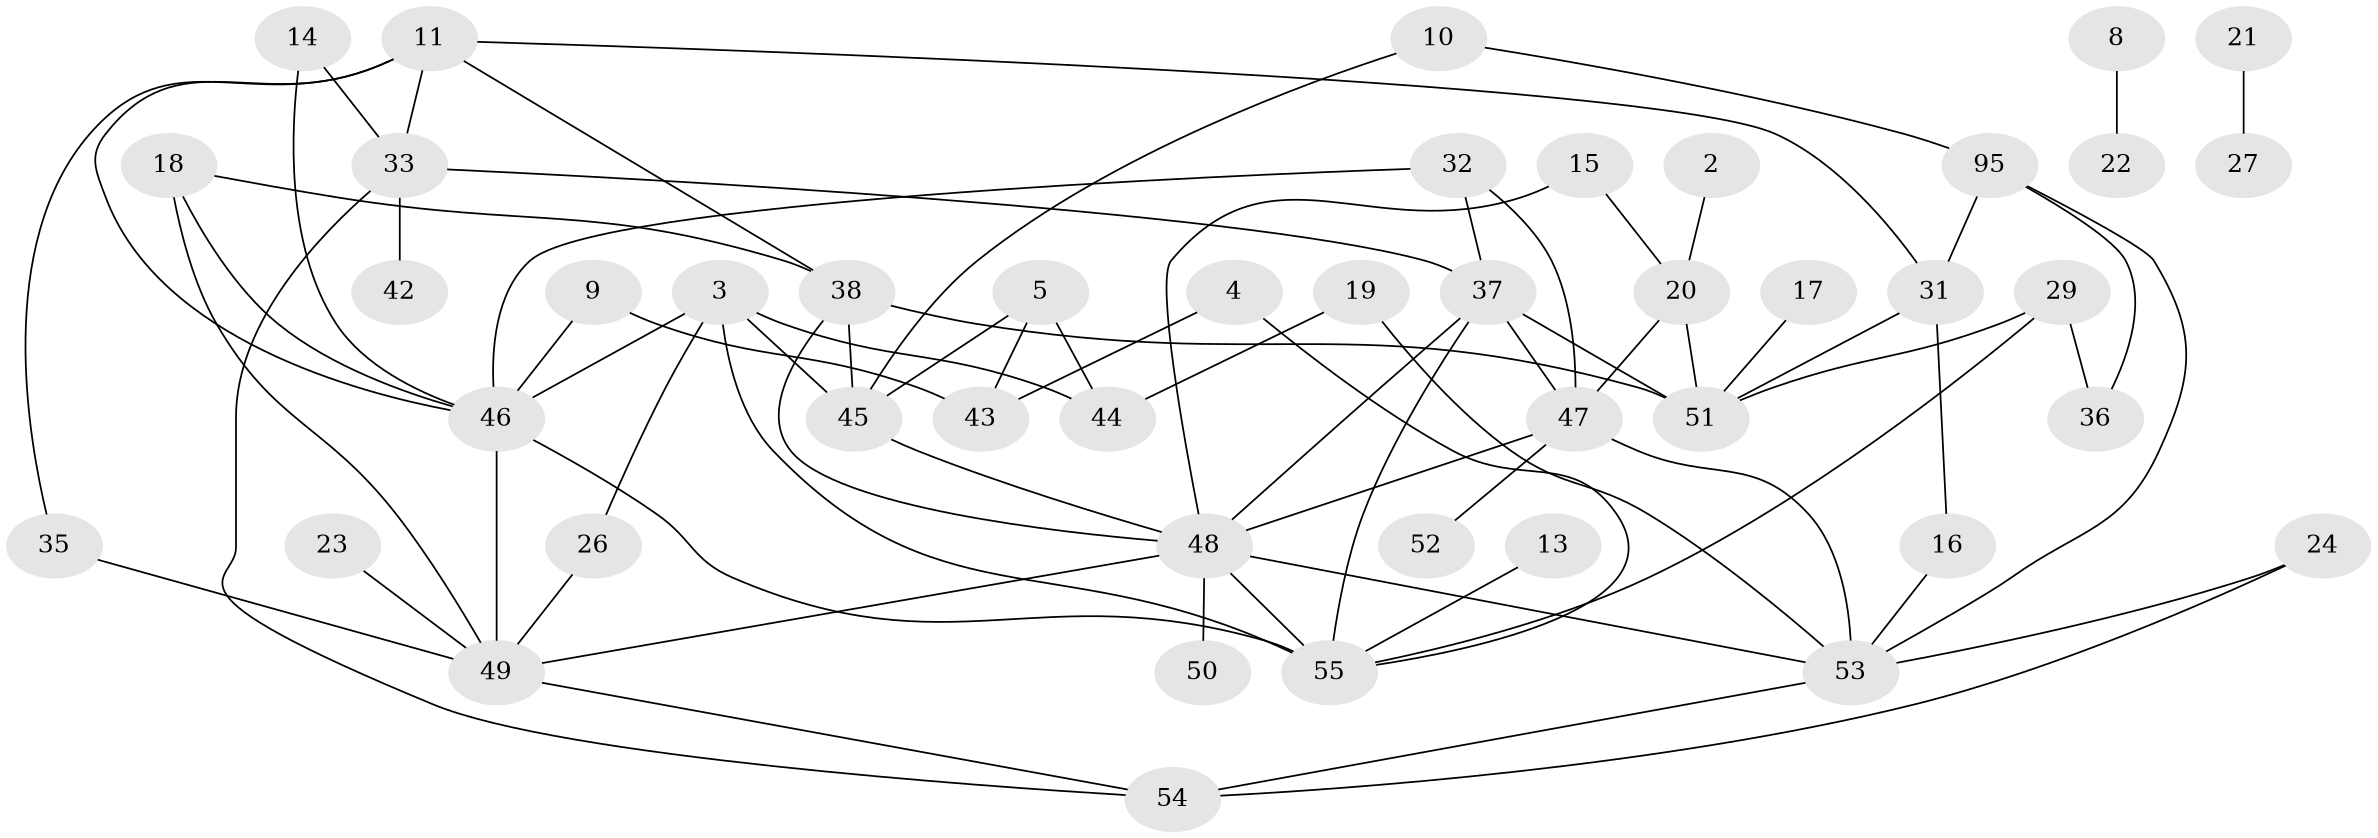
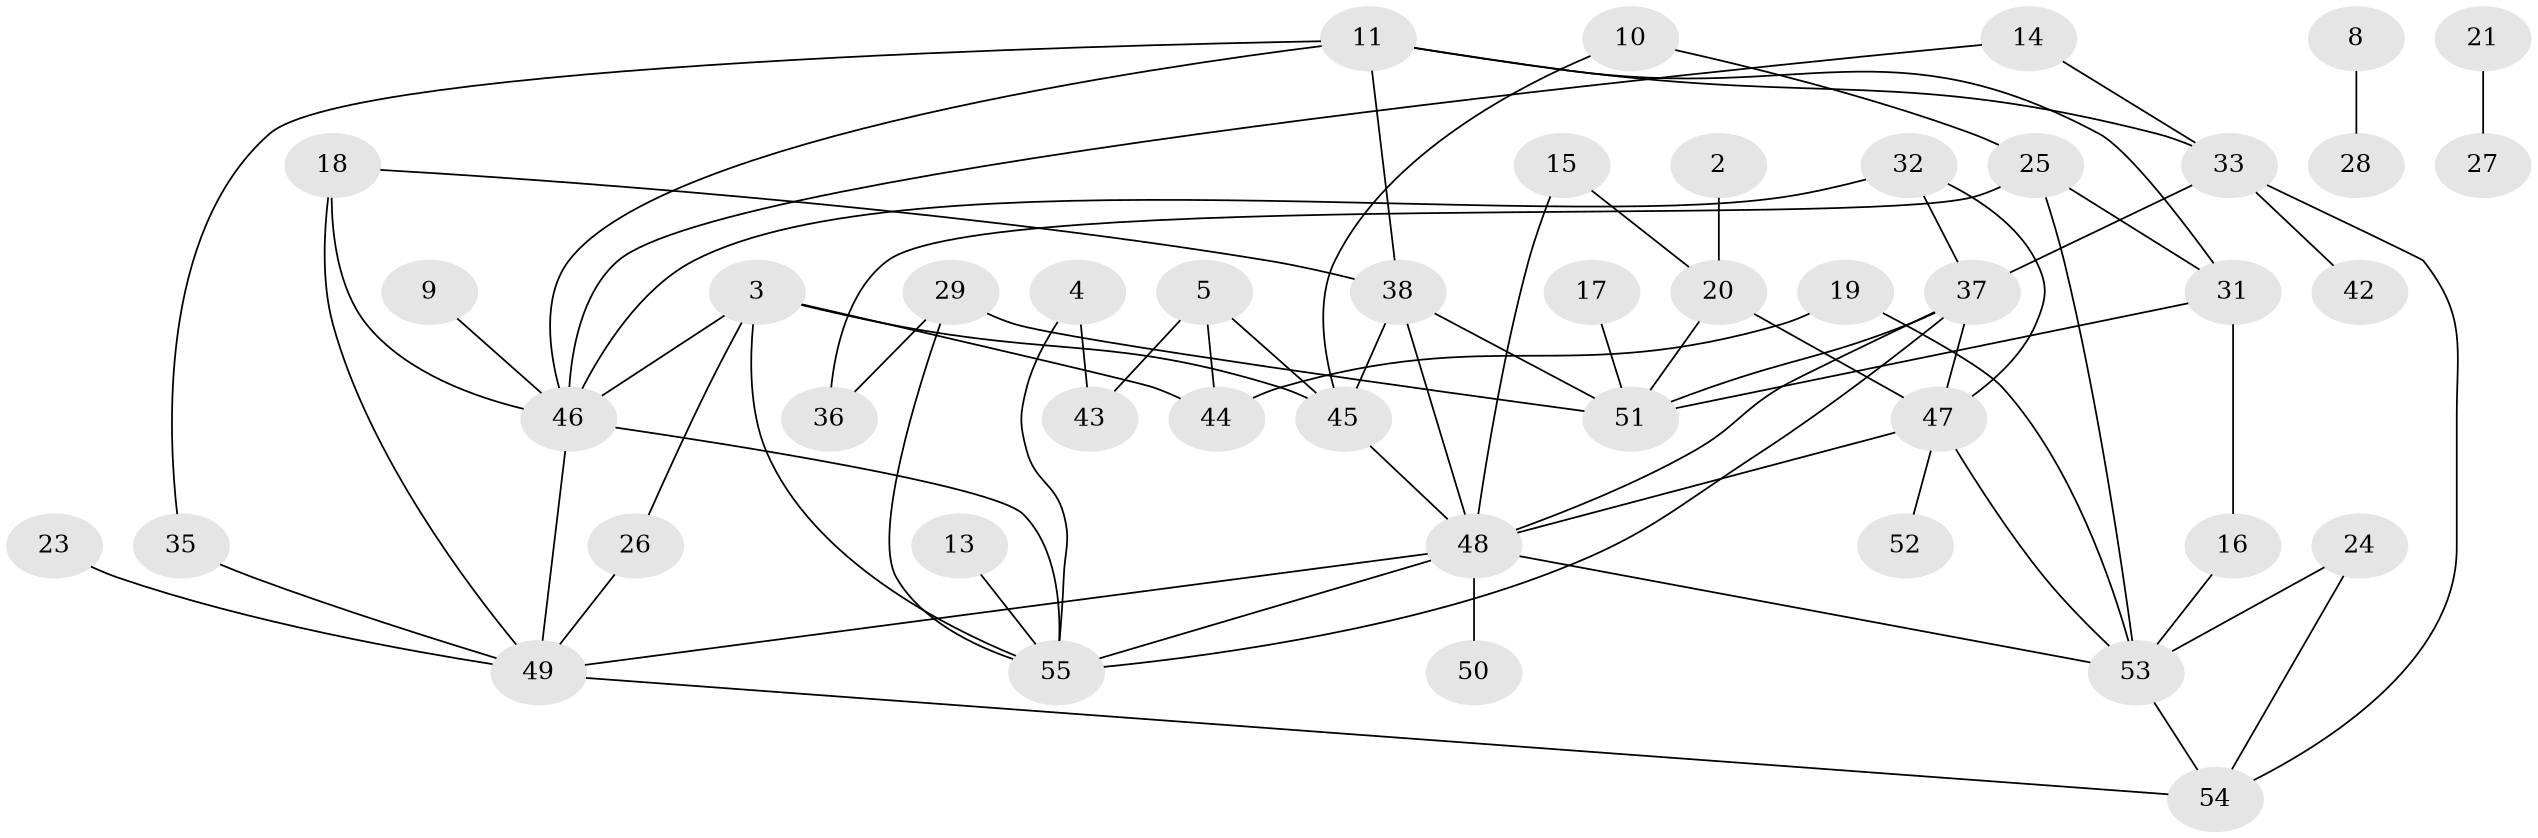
(1990, 166) -> (2036, 166)
(2117, 166) -> (2356, 166)
(763, 352) -> none
